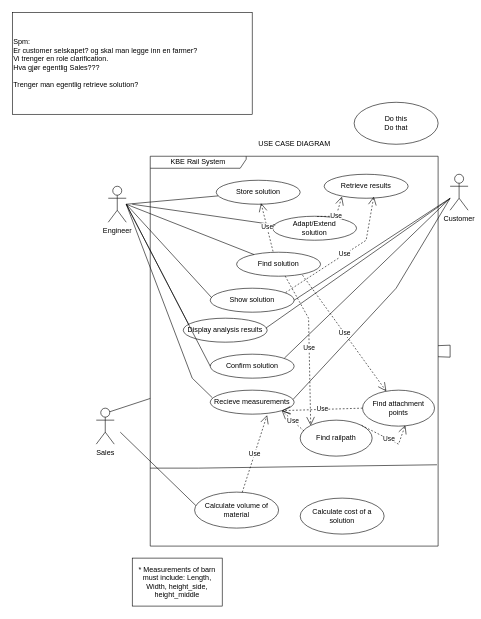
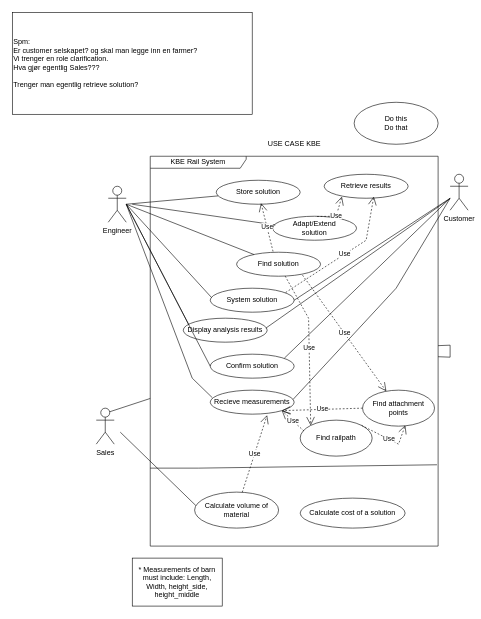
(295, 144) -> (295, 144)
(252, 300) -> (252, 300)
(342, 516) -> (353, 513)
